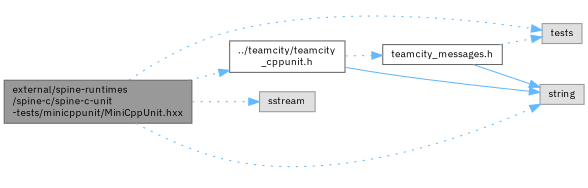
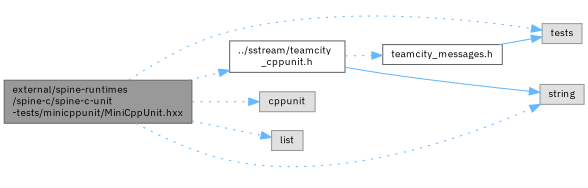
(515, 42) -> (515, 42)
(287, 57) -> (287, 57)
(501, 74) -> none
(287, 102) -> (287, 102)
none -> (287, 141)
